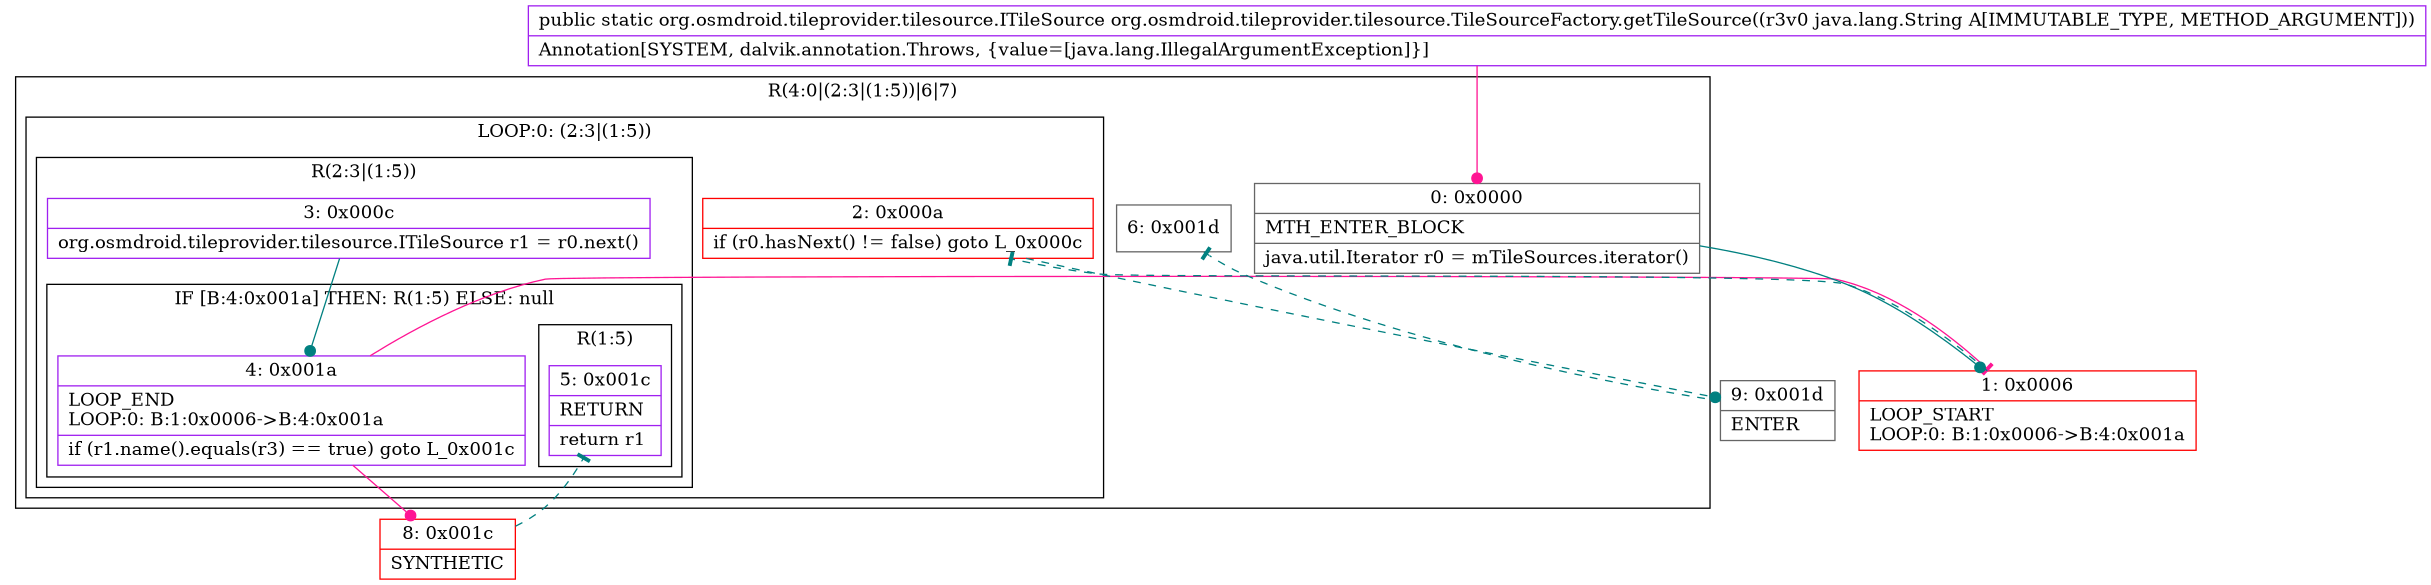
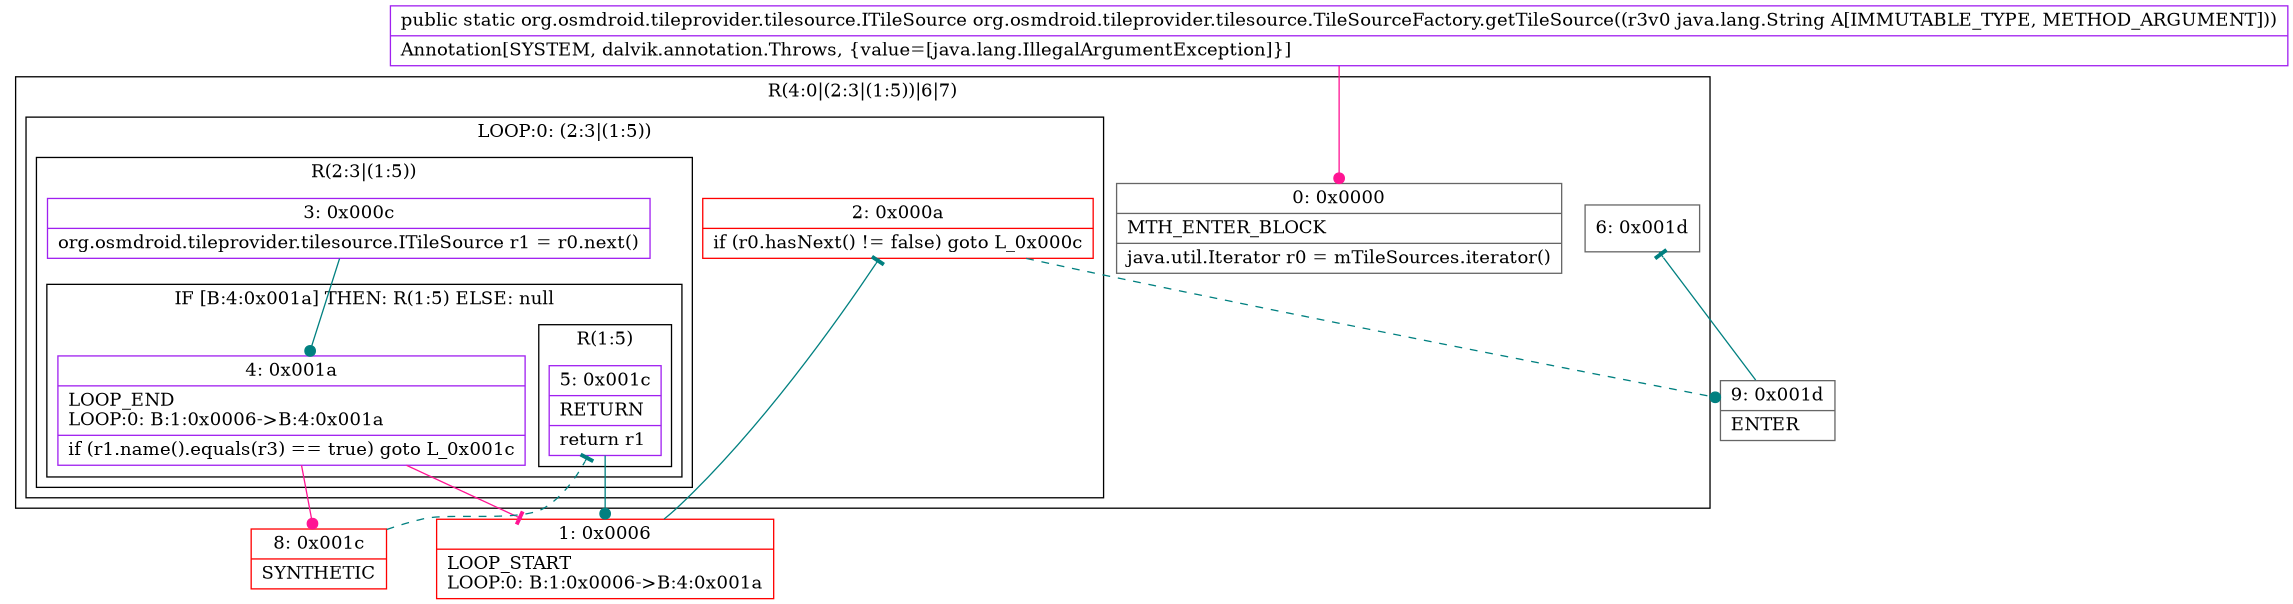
(1803, 269) -> (605, 482)
(1513, 276) -> (777, 398)
(1370, 321) -> (1719, 331)
